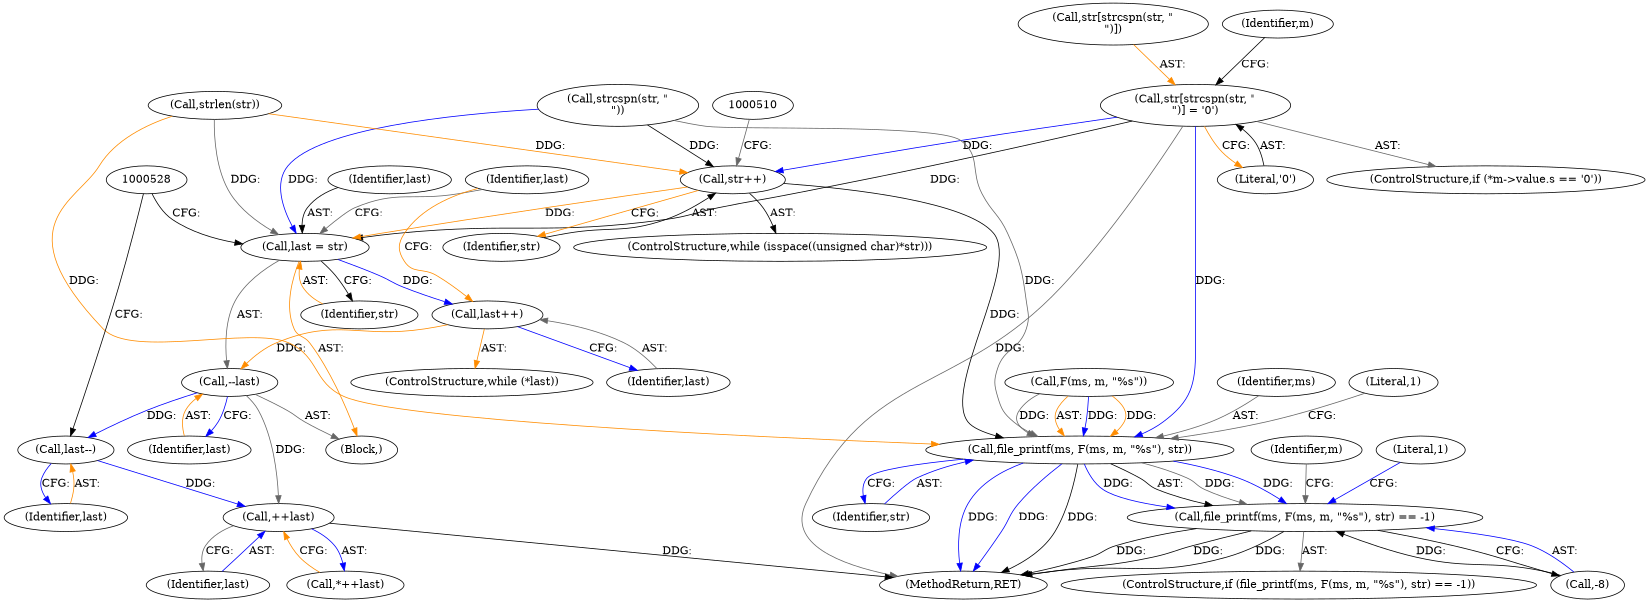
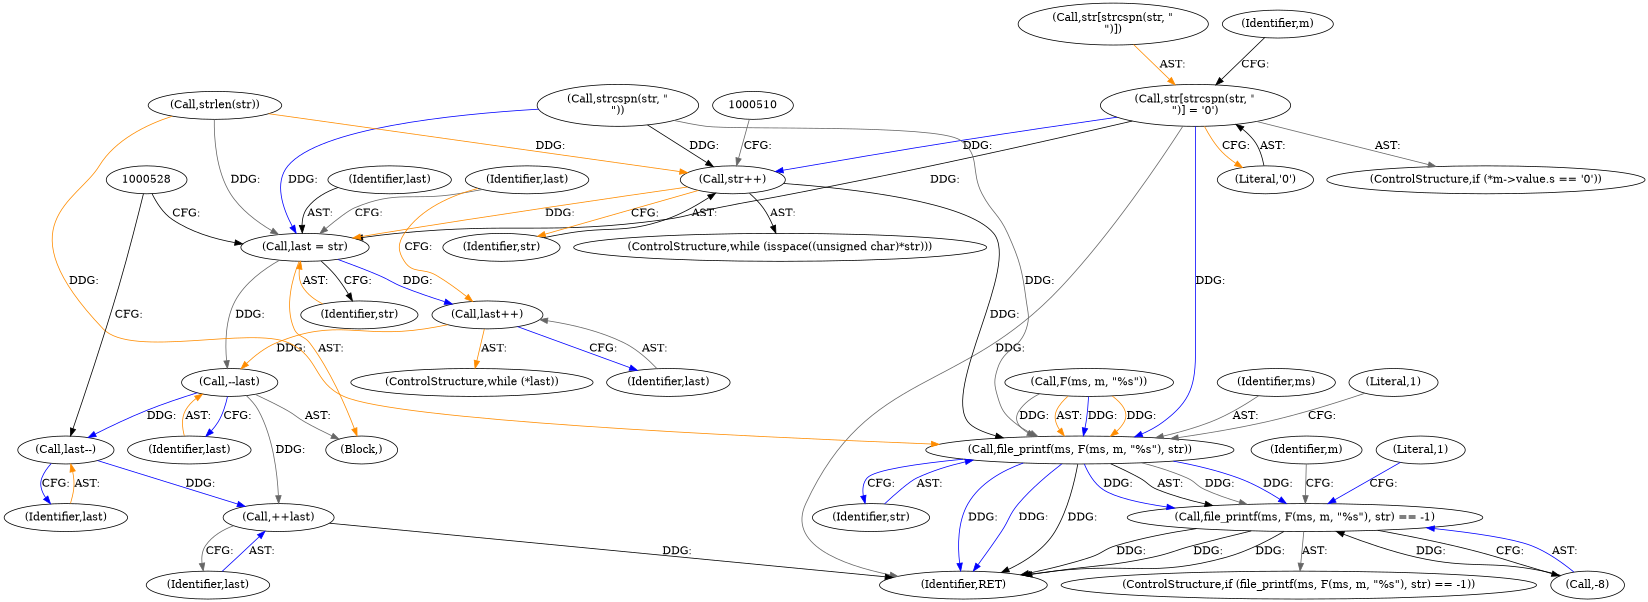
(252, 315) -> (252, 315)
(345, 585) -> none
(963, 585) -> (963, 585)
